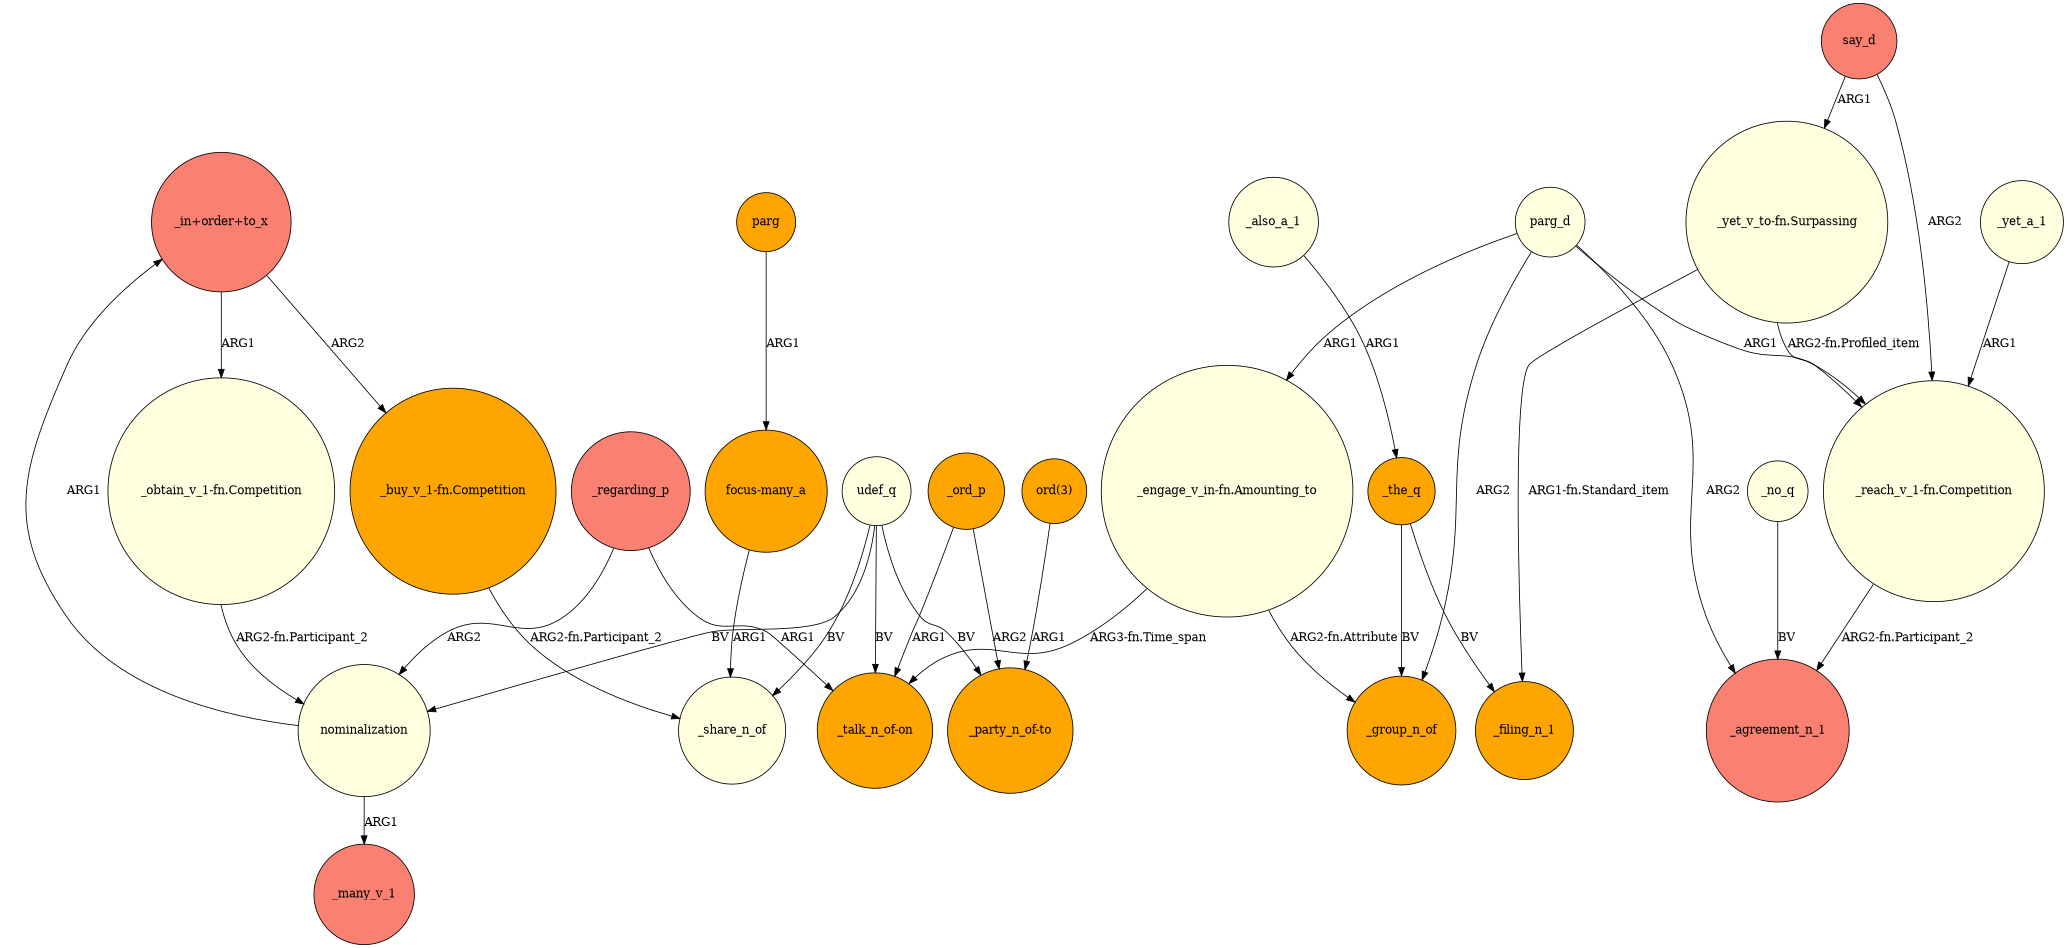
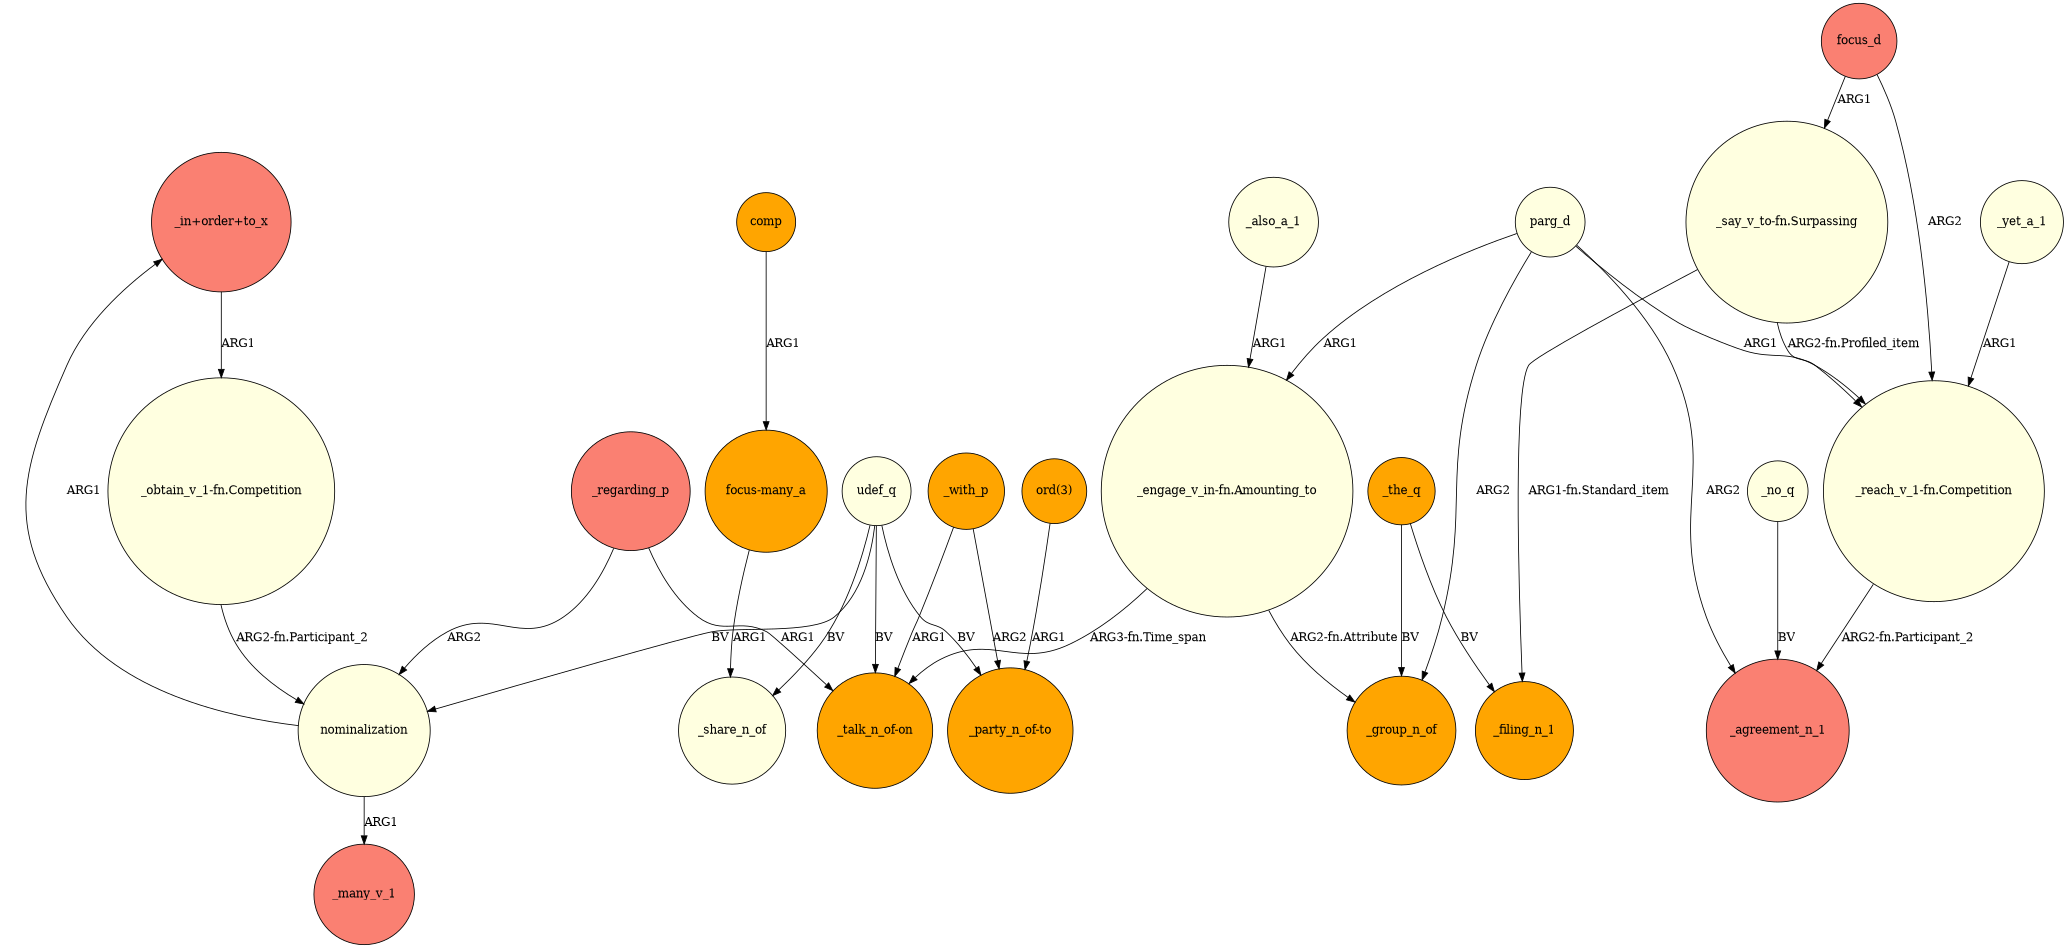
(1859, 41) -> (1859, 41)
(766, 222) -> (766, 222)
(1787, 222) -> (1787, 222)
(1364, 345) -> (1258, 313)
(453, 491) -> none
(966, 491) -> (966, 491)
